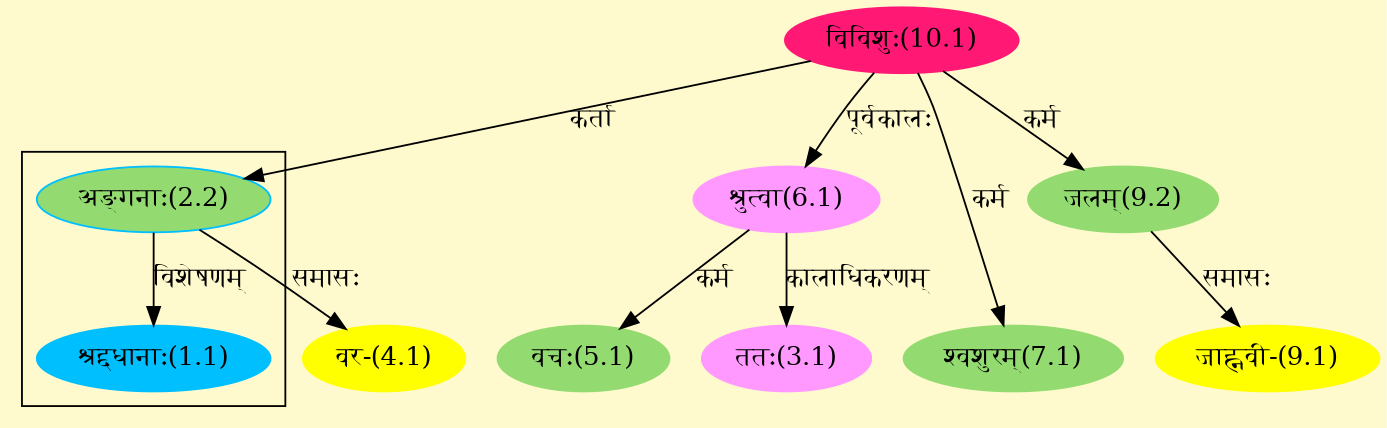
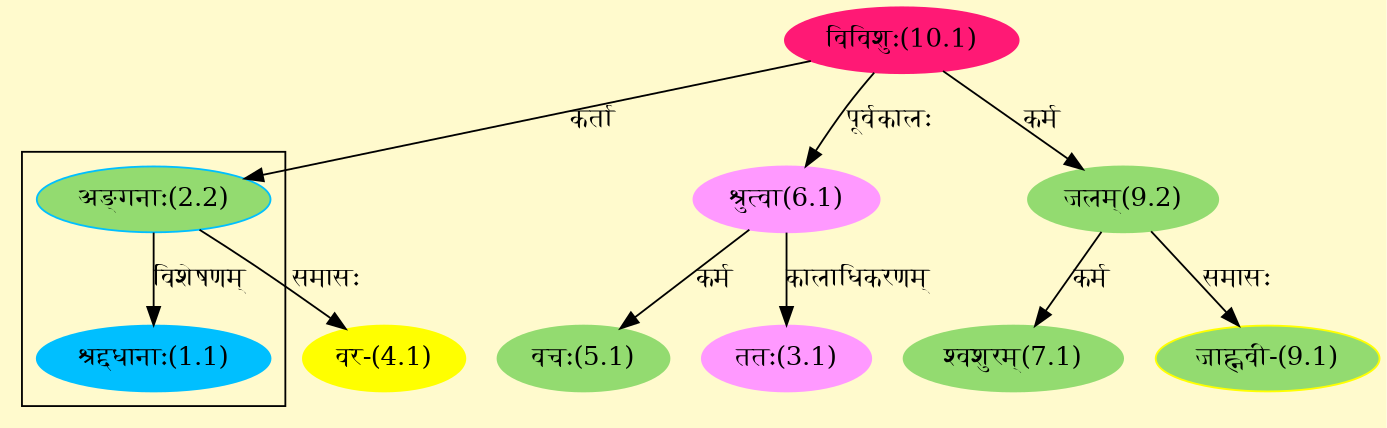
(961, 189) -> (1074, 271)
(1268, 359) -> (1268, 359)
